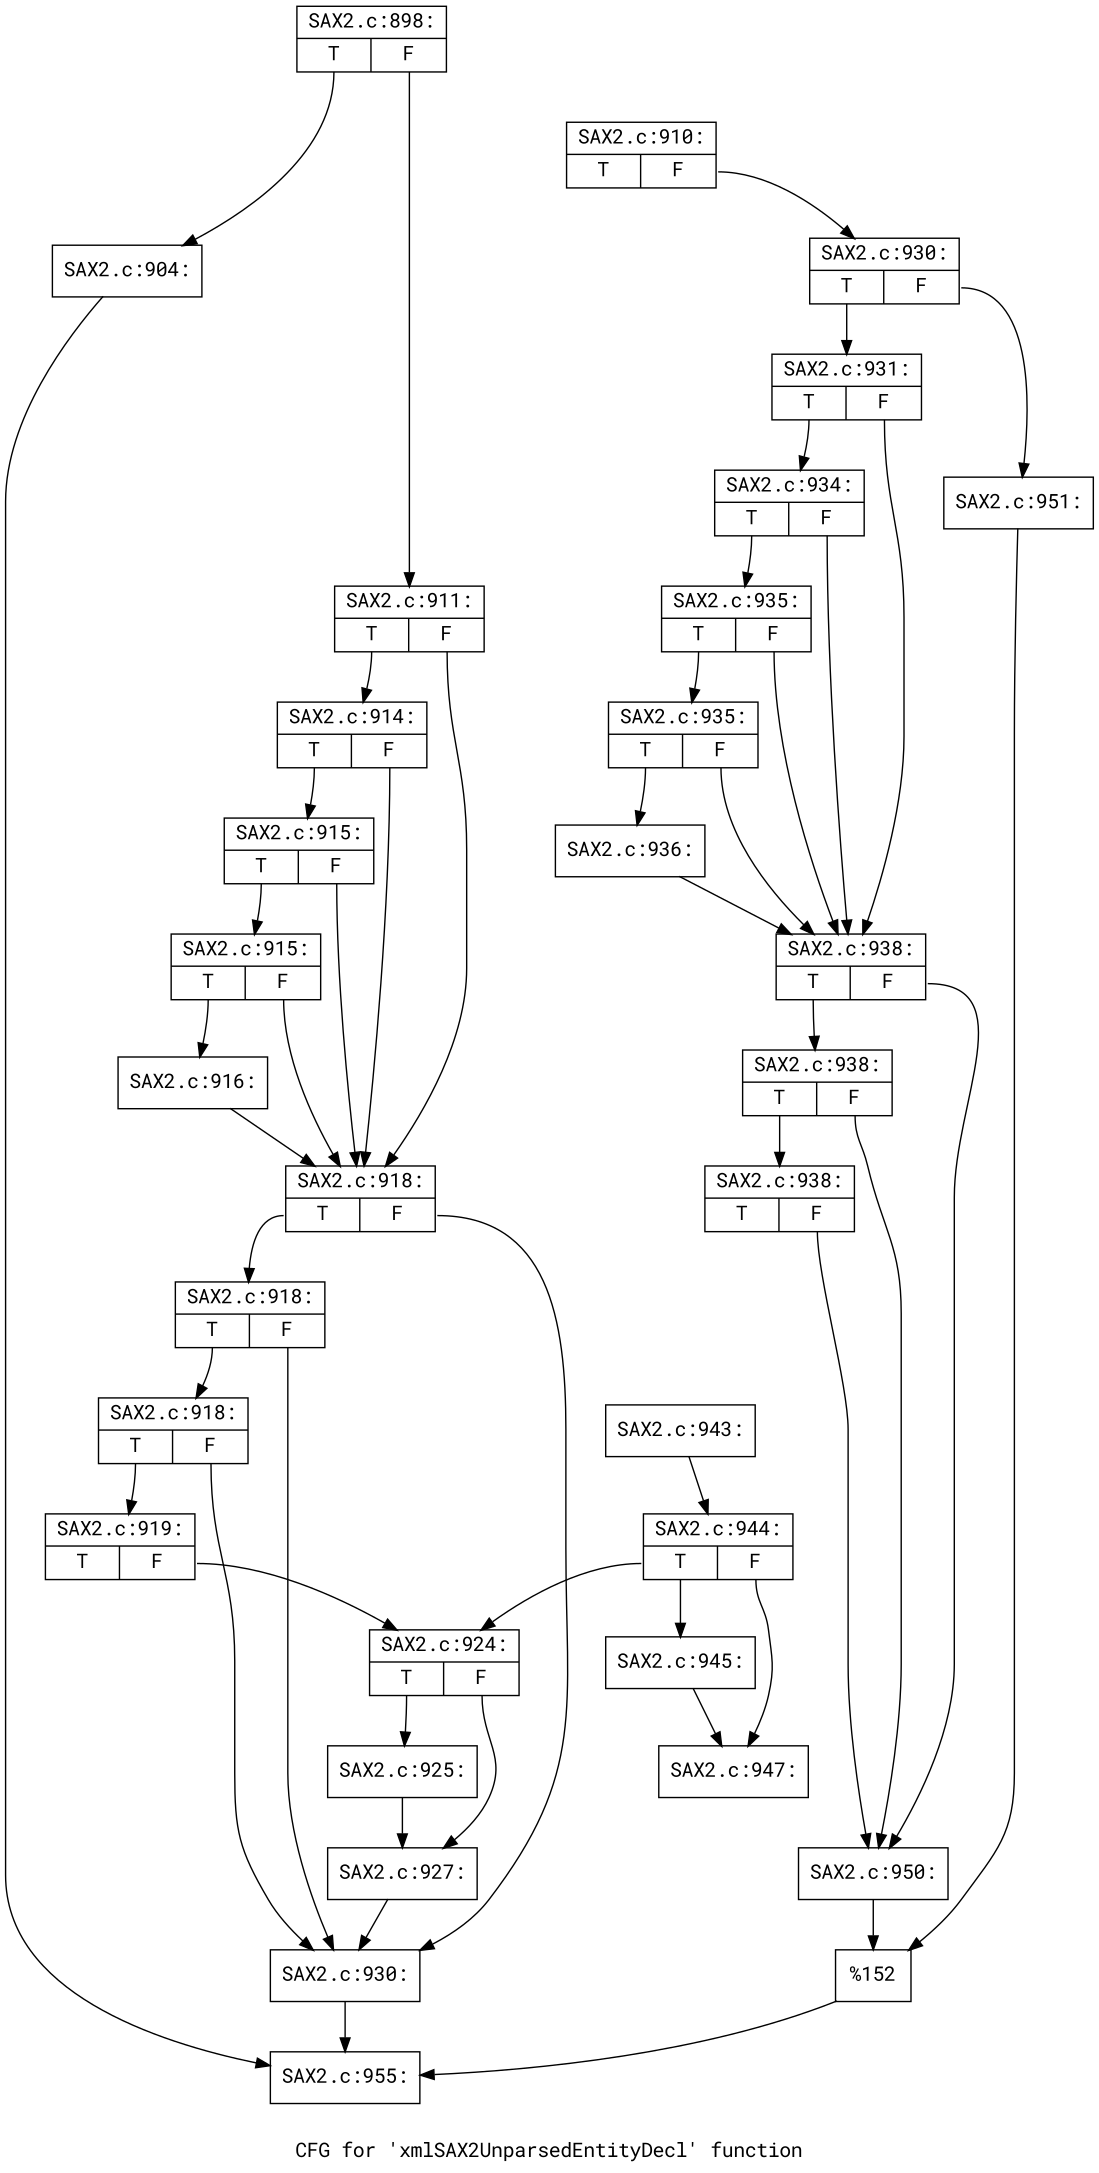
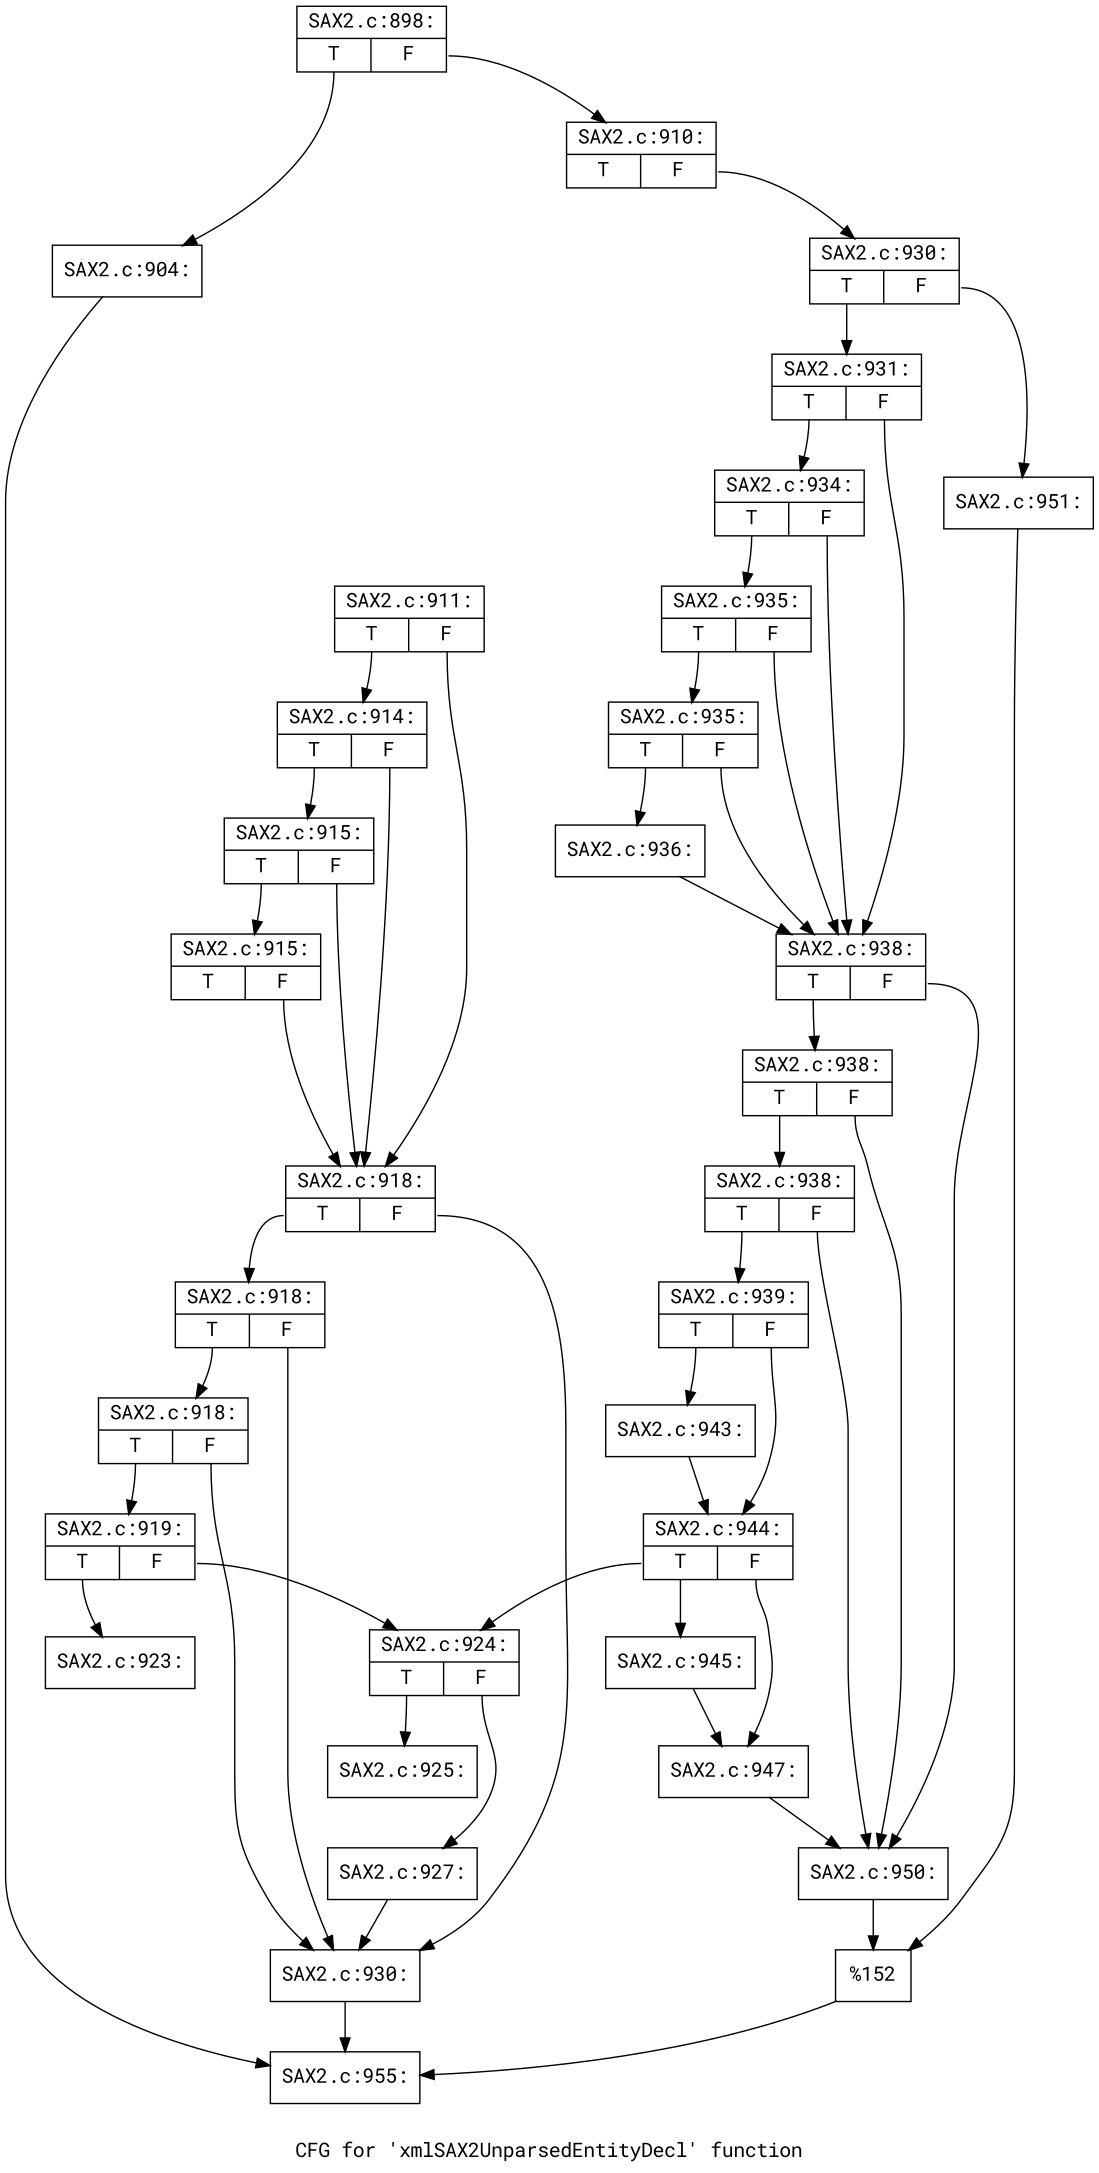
(409, 322) -> (526, 74)
(193, 1083) -> none
none -> (734, 1315)
none -> (120, 1663)
(402, 1815) -> none
none -> (799, 1819)
